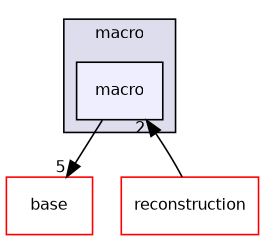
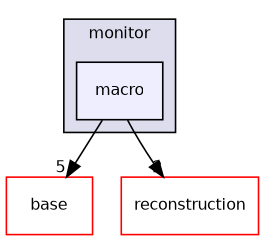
(120, 34) -> (120, 34)
(170, 155) -> (140, 142)
